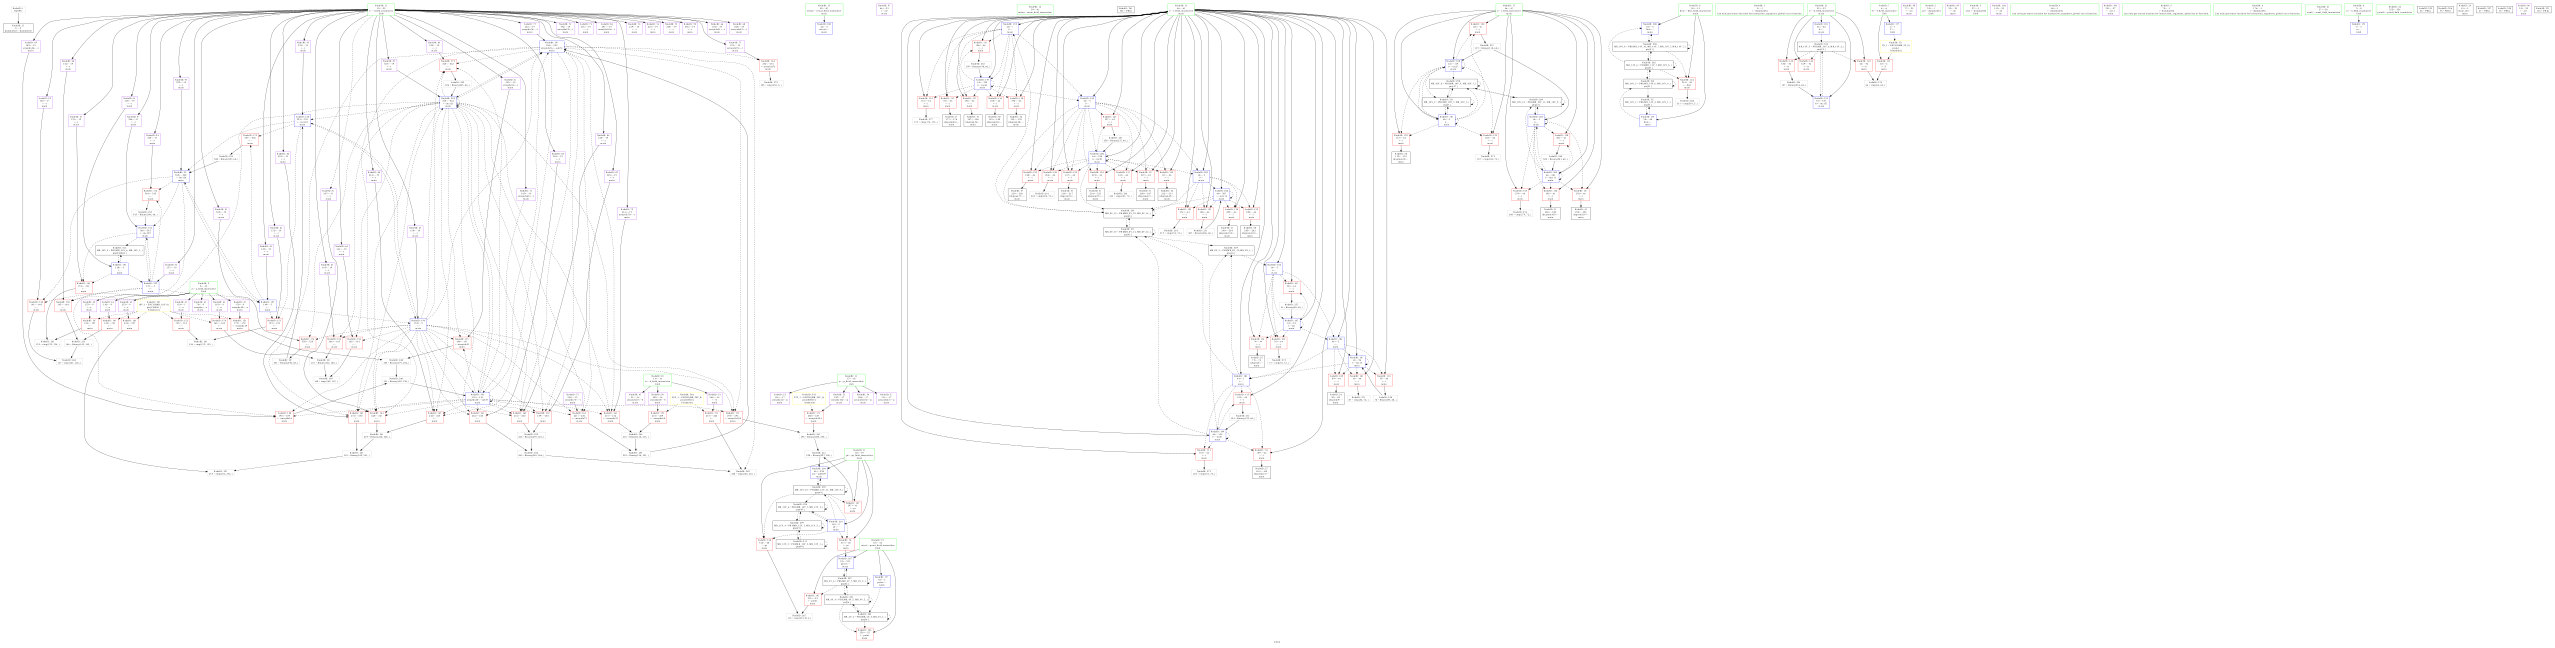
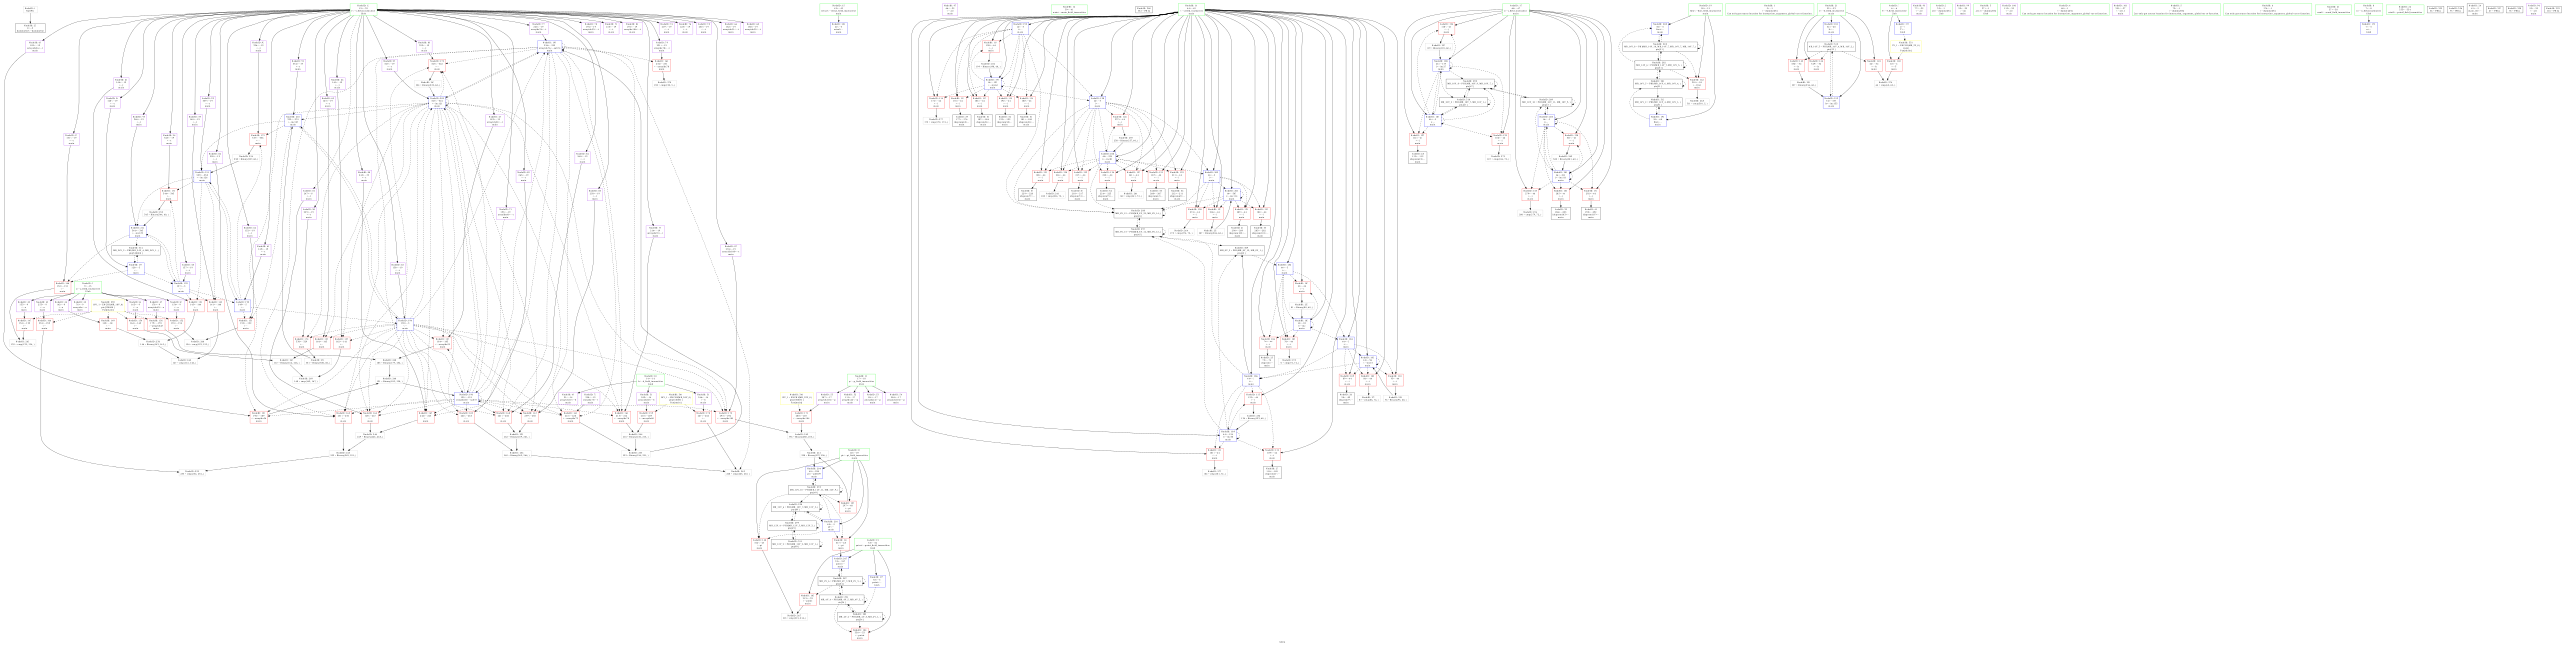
(1548, 80) -> (1580, 56)
none -> (258, 92)
(1004, 166) -> (1015, 165)
none -> (731, 250)
(1232, 316) -> (1244, 316)
